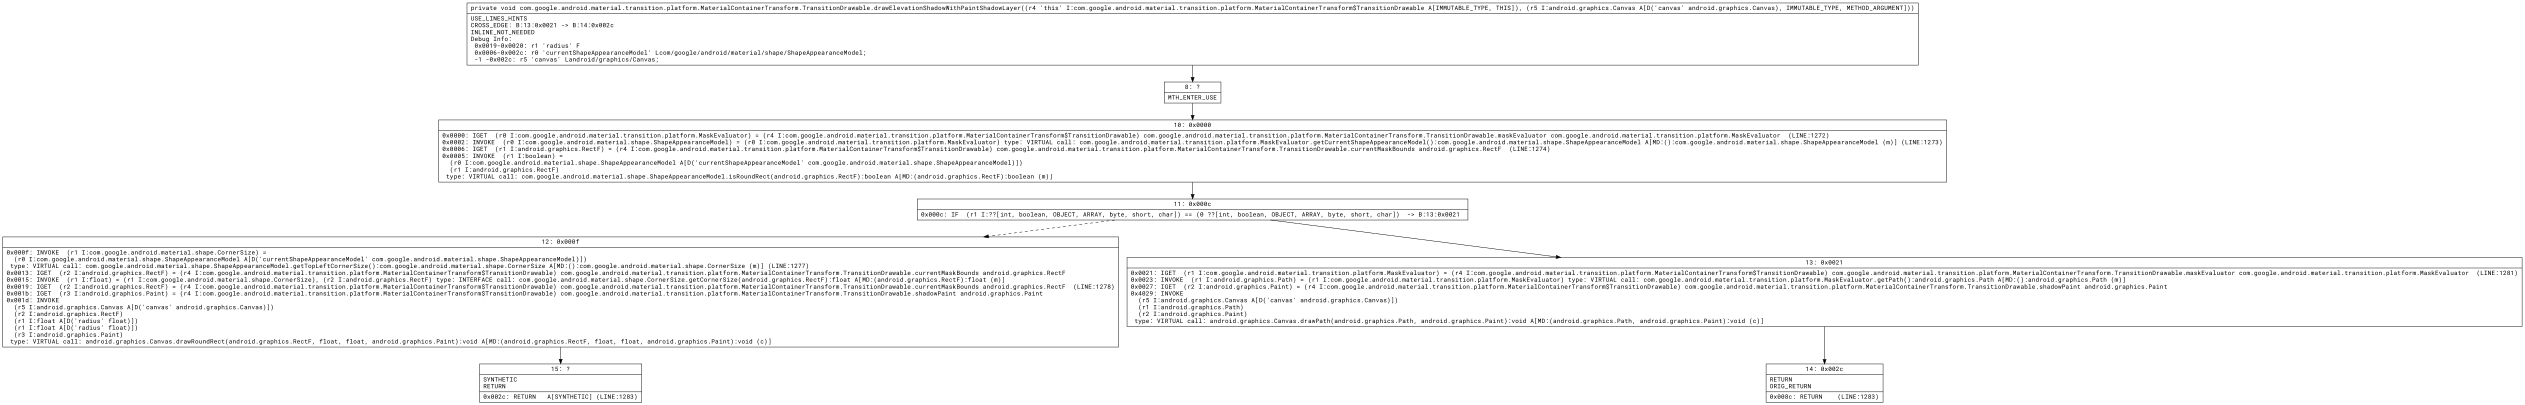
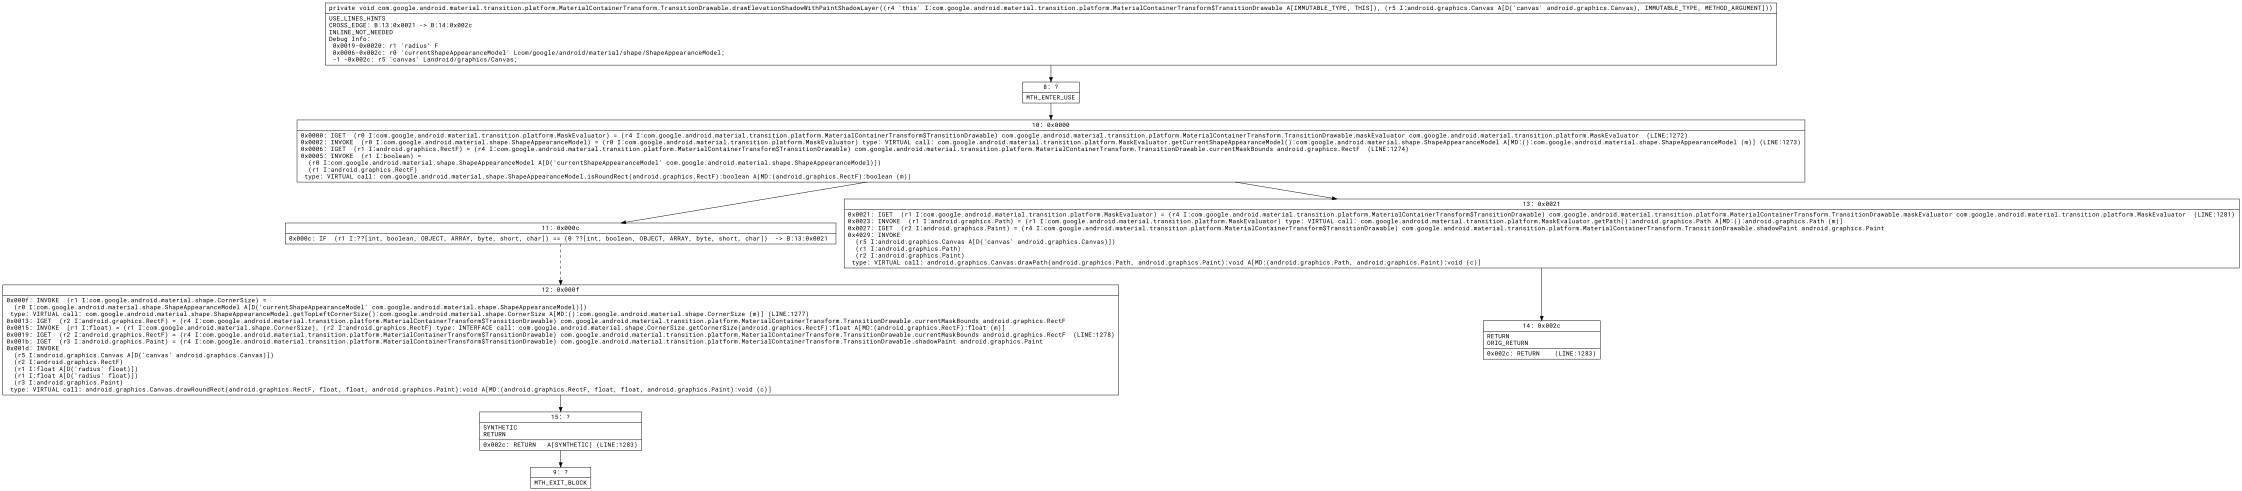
(1413, 238) -> (1284, 190)
(1825, 397) -> (1542, 354)
none -> (561, 478)
